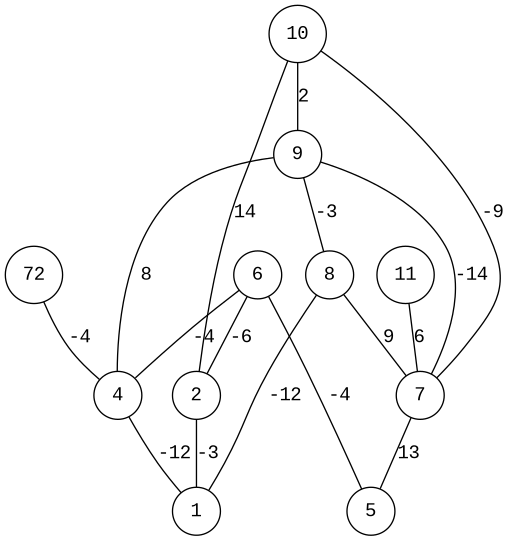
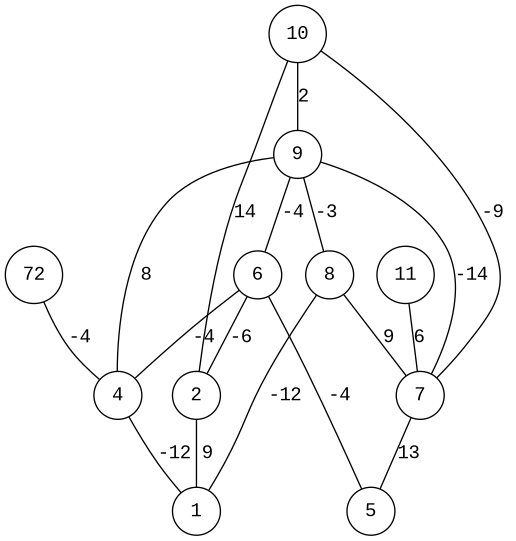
none -> (278, 215)
(208, 453) -> (208, 453)
